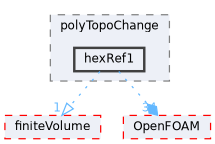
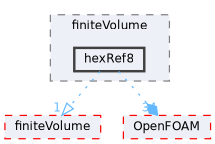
(110, 26) -> (110, 26)
(109, 60) -> (109, 60)
